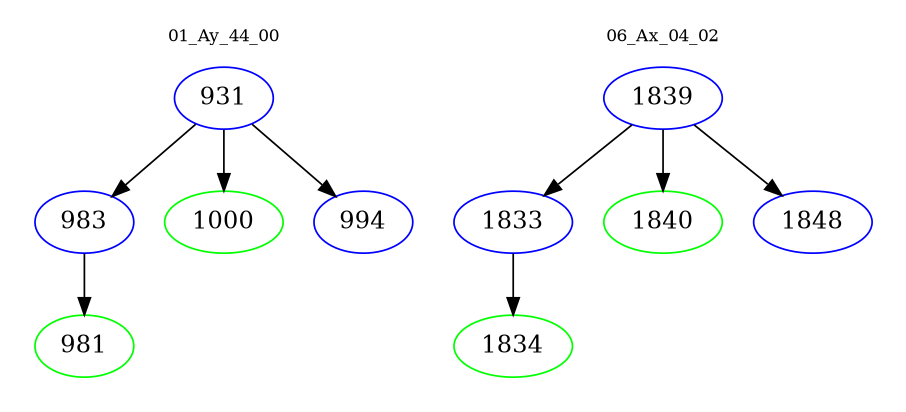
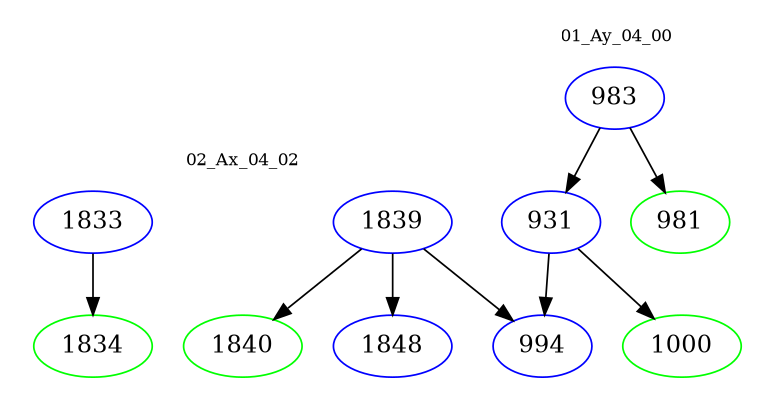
(224, 37) -> (617, 37)
(663, 37) -> (243, 161)
(161, 155) -> (587, 152)
(595, 155) -> (454, 273)
